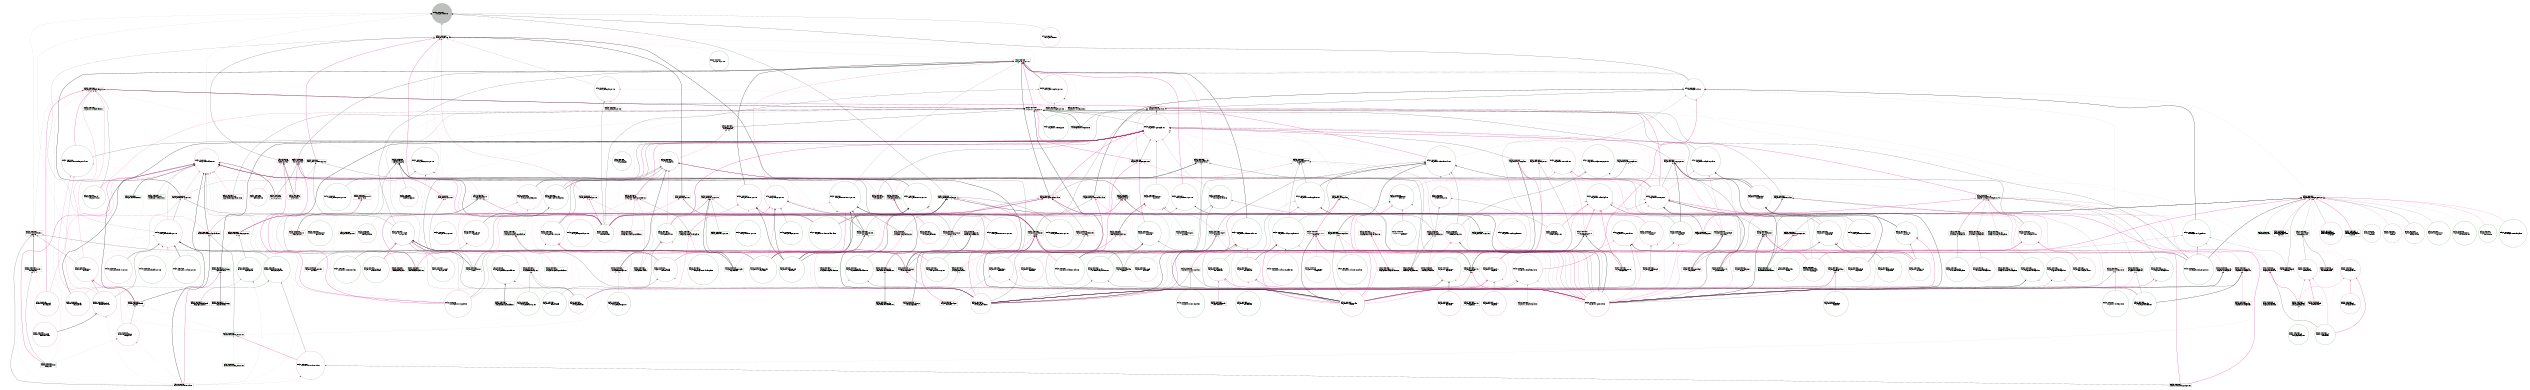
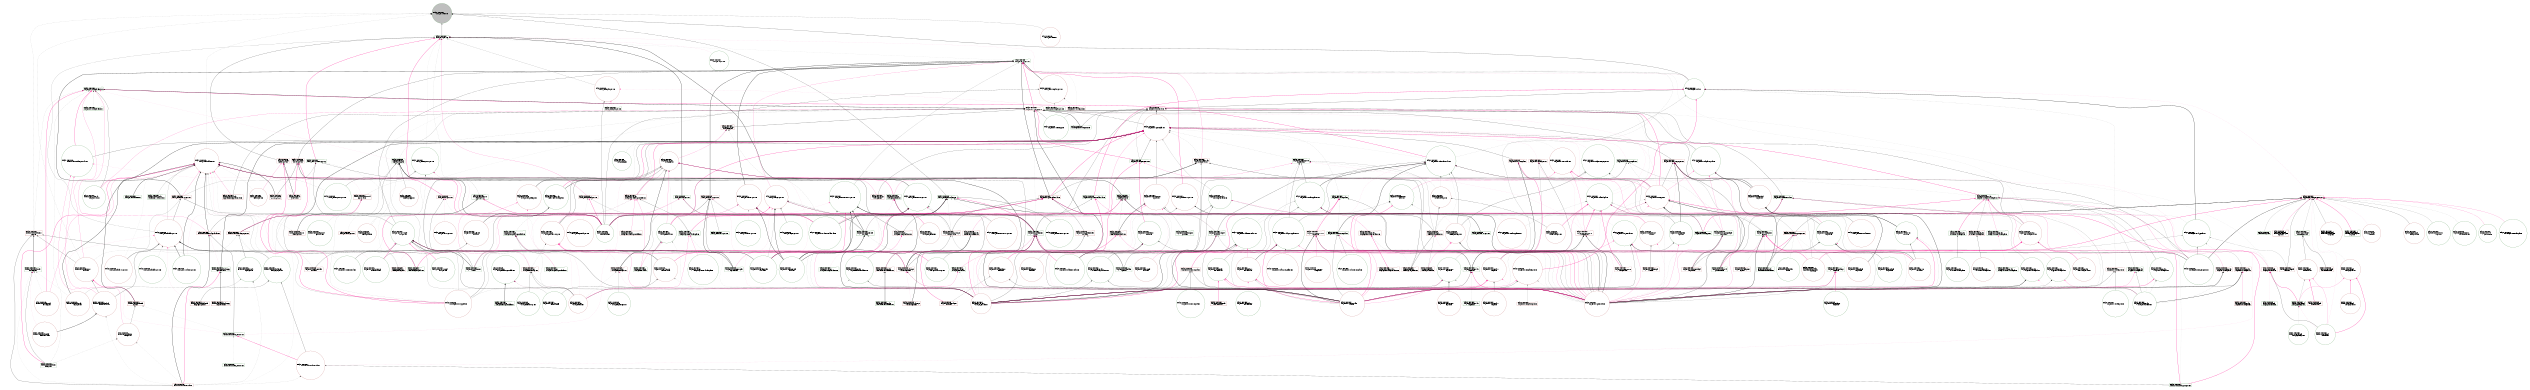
(1192, 76) -> (808, 66)
(1361, 93) -> (1361, 93)
(181, 197) -> (181, 197)
(1404, 233) -> none
(2392, 233) -> none
(204, 259) -> (191, 214)
